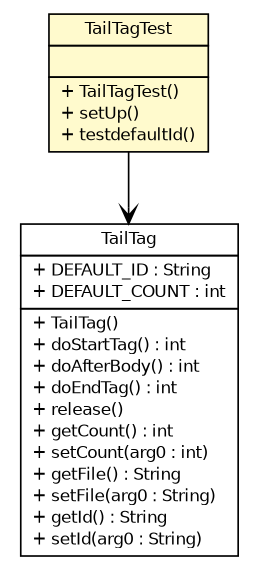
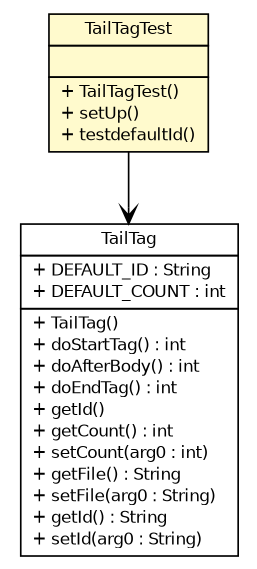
(78, 410) -> (69, 410)
